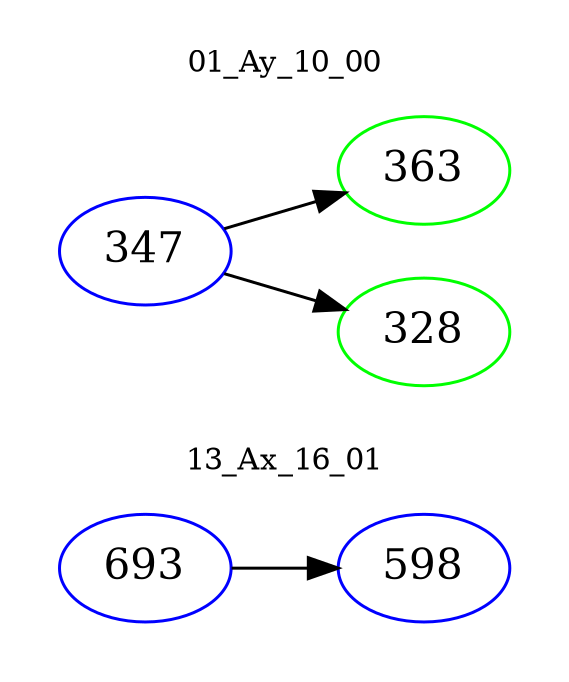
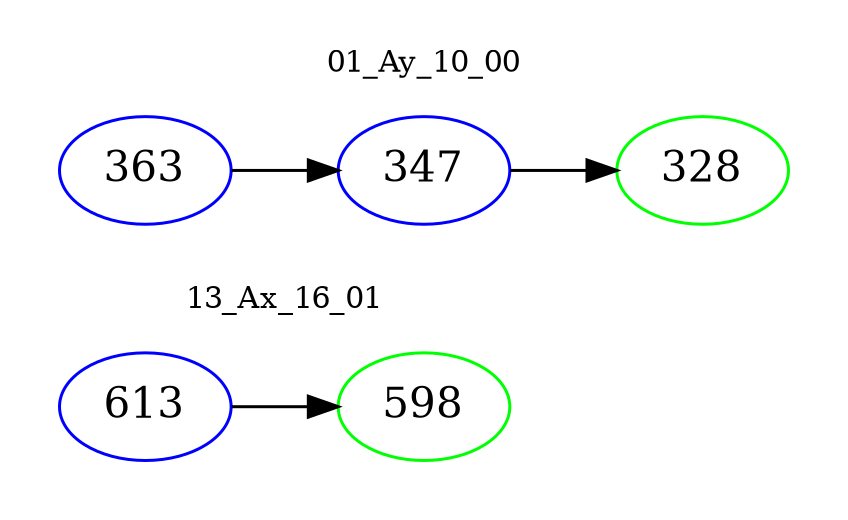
(424, 170) -> (145, 170)
(270, 215) -> (270, 170)
(145, 568) -> (145, 407)
(424, 568) -> (424, 407)
